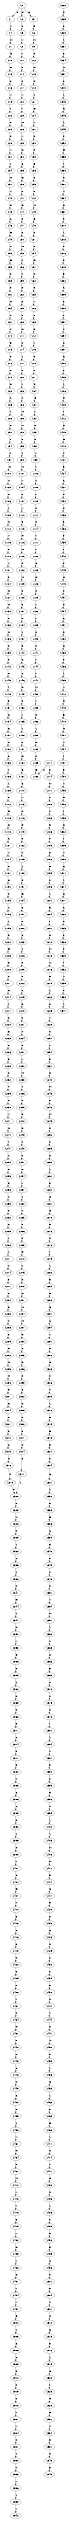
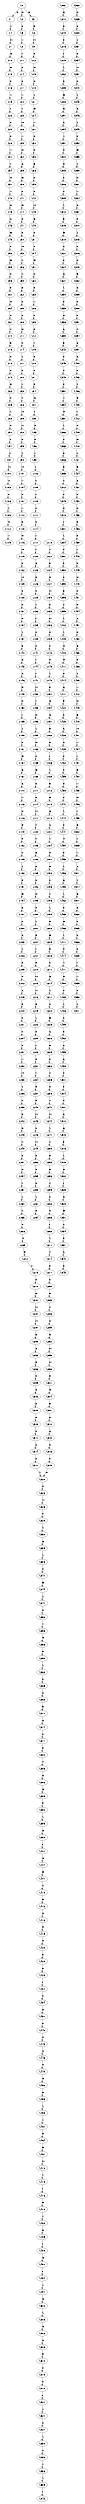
(8, 549) -> none
(43, 769) -> (36, 783)
(49, 1196) -> none
